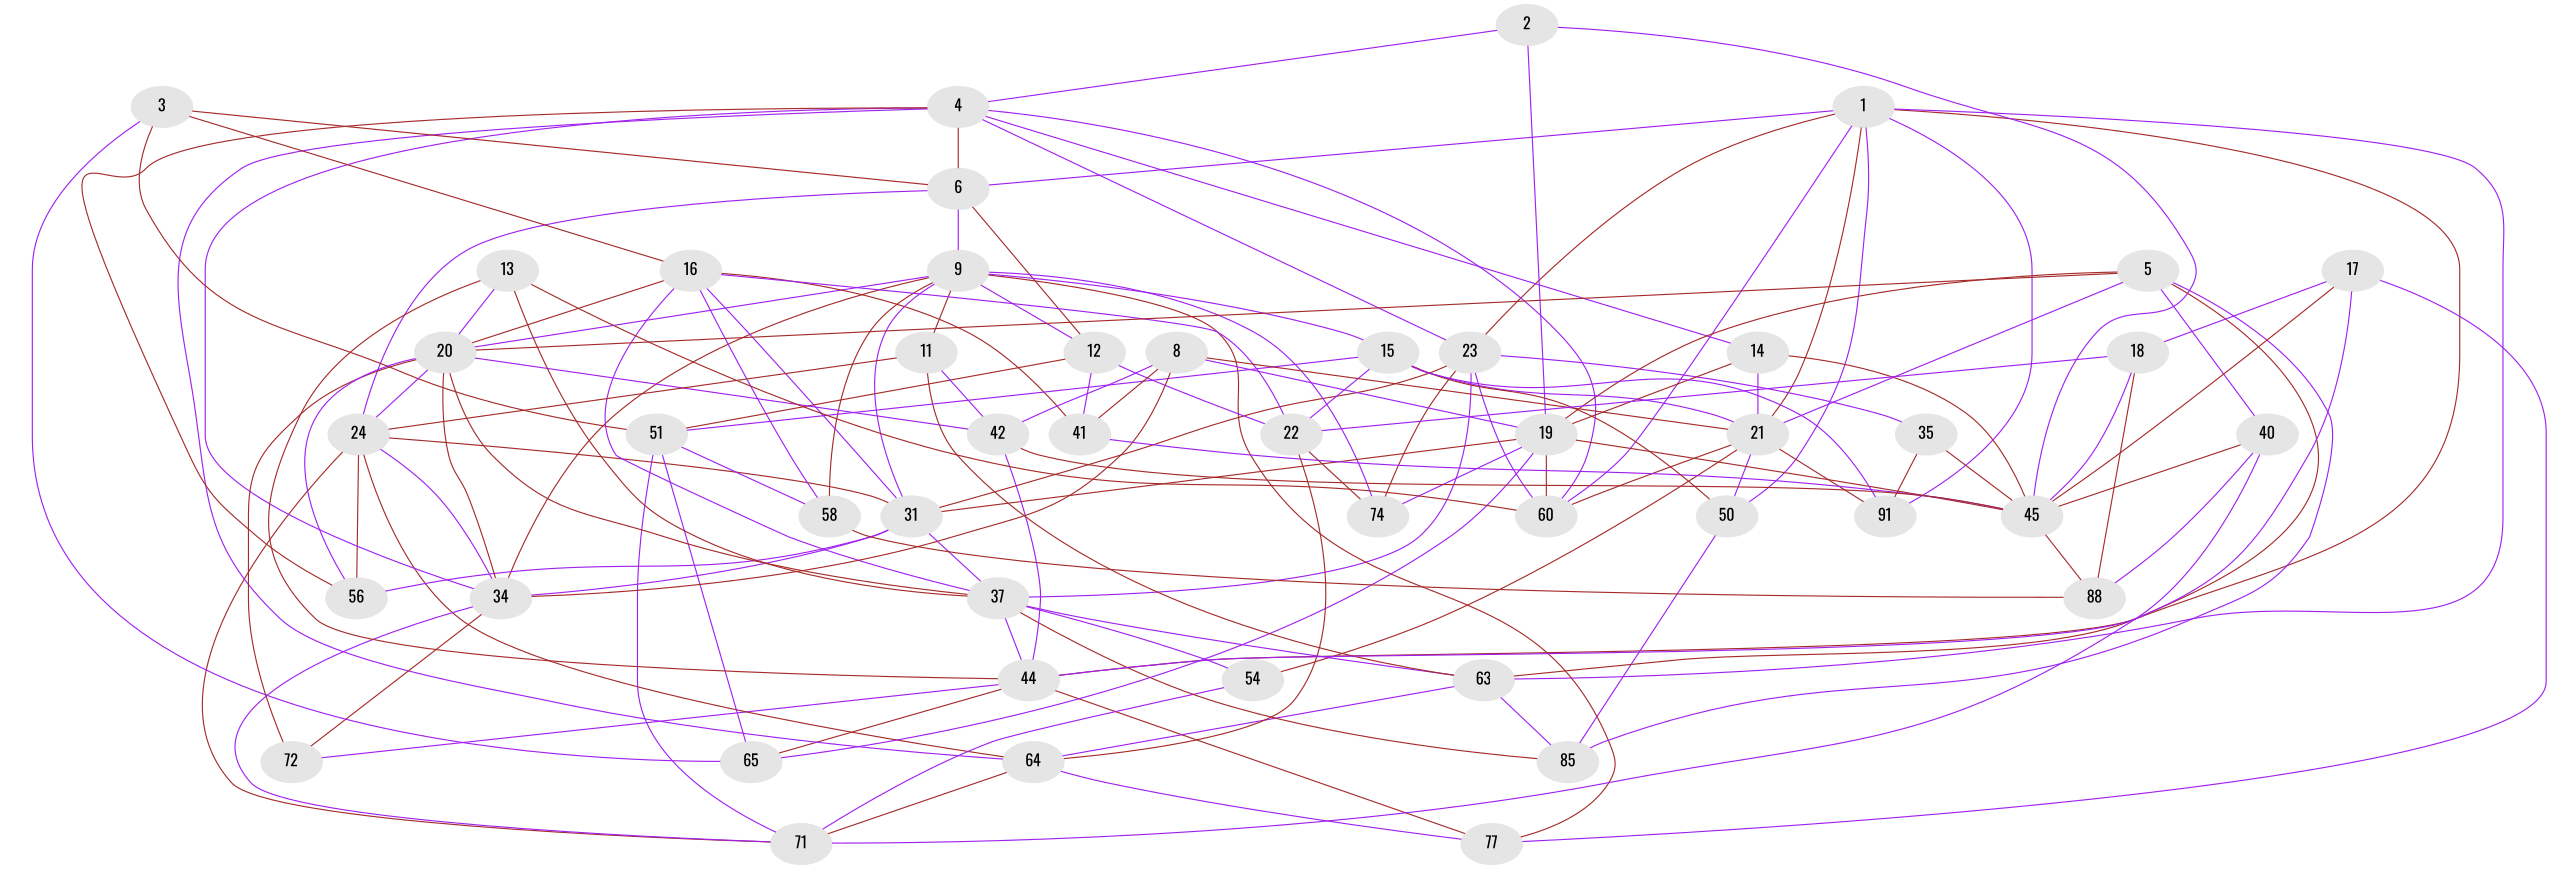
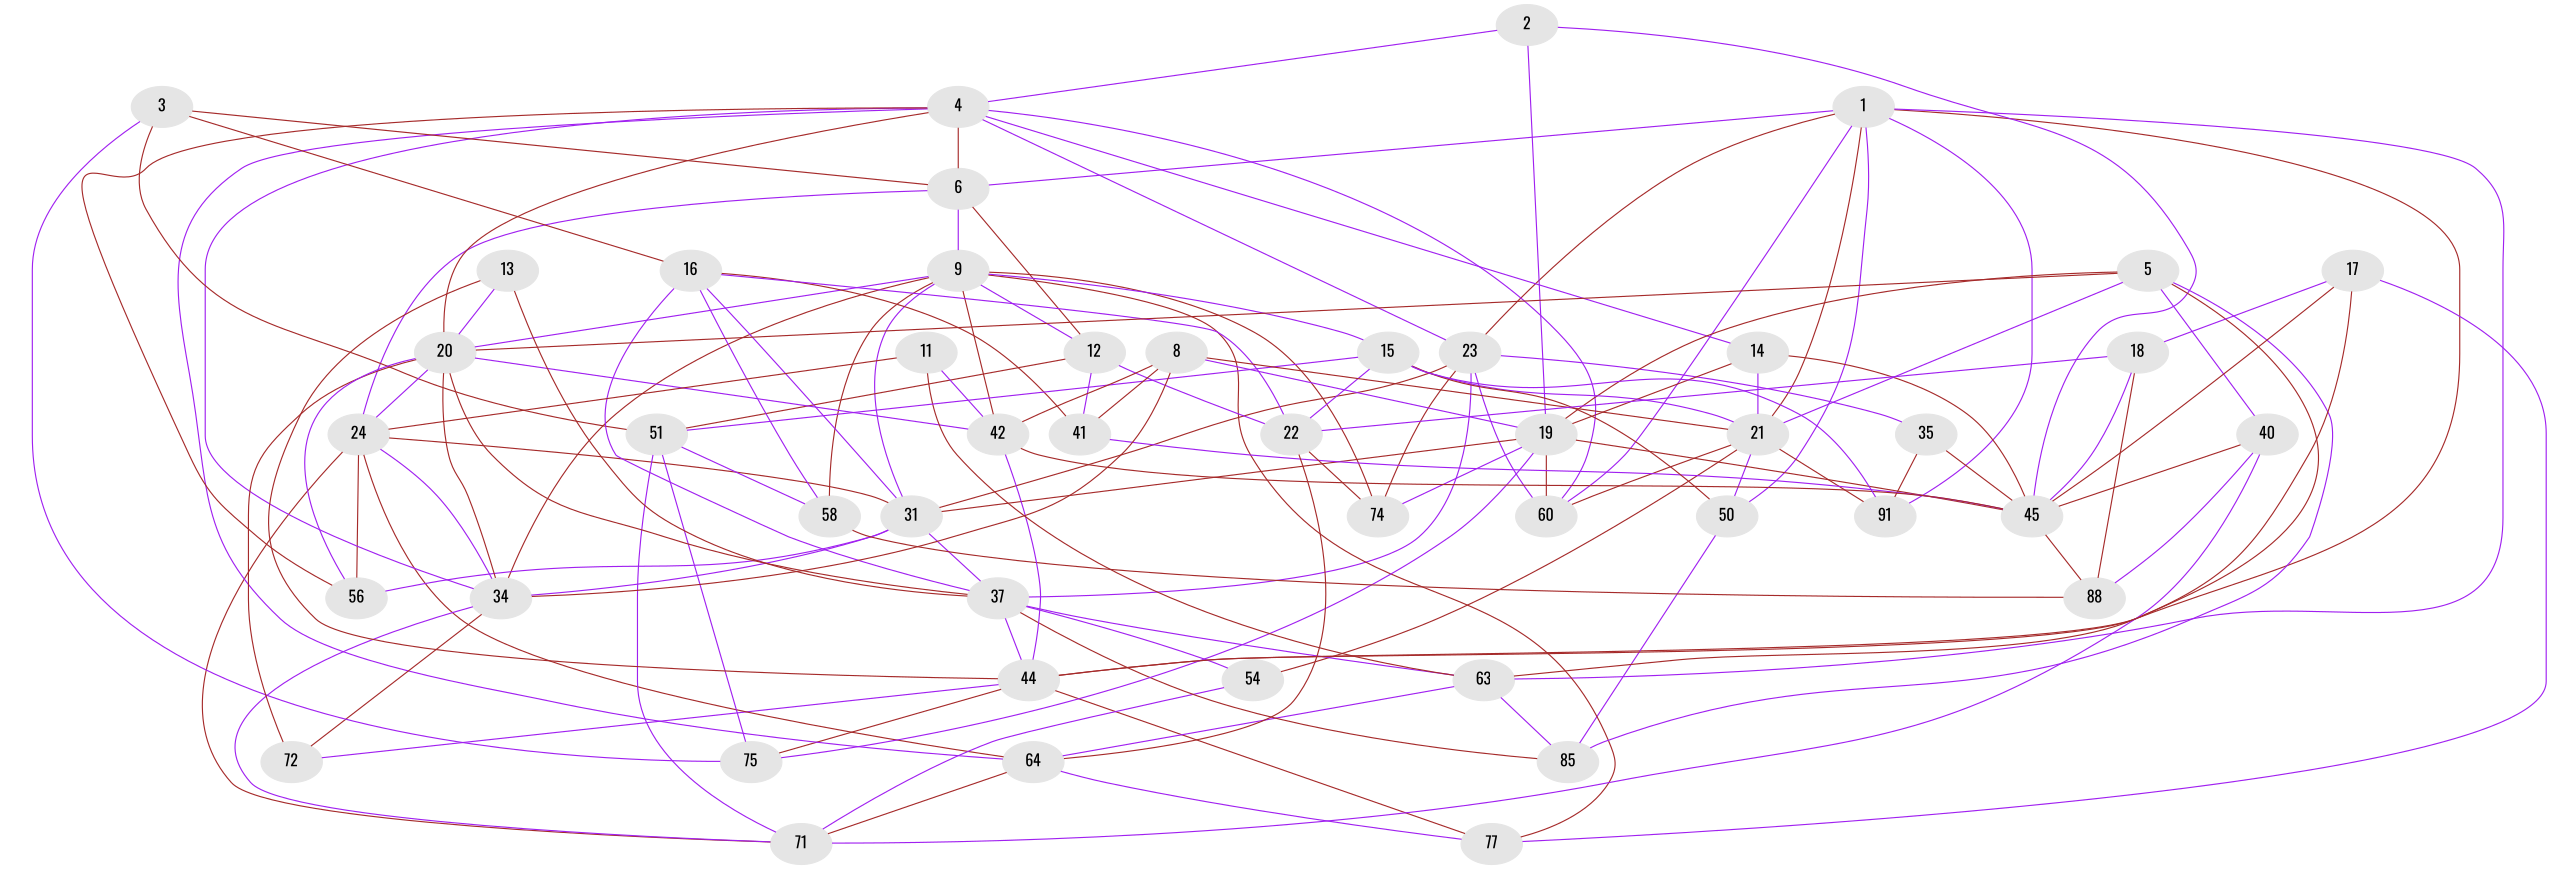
(568, 312) -> (648, 171)
(942, 312) -> (978, 353)
(1234, 323) -> (1234, 323)
(1077, 398) -> (1077, 398)
(983, 460) -> none
(1805, 648) -> (1805, 648)
(751, 762) -> (751, 762)
